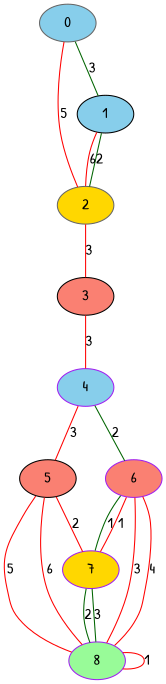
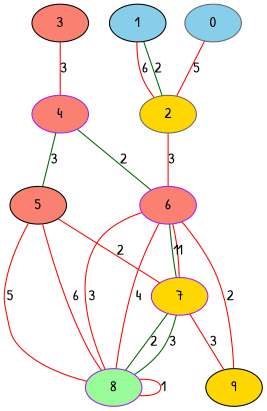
(87, 69) -> none
(86, 251) -> (168, 160)
(86, 387) -> (60, 114)
none -> (234, 387)
(67, 433) -> (49, 160)
